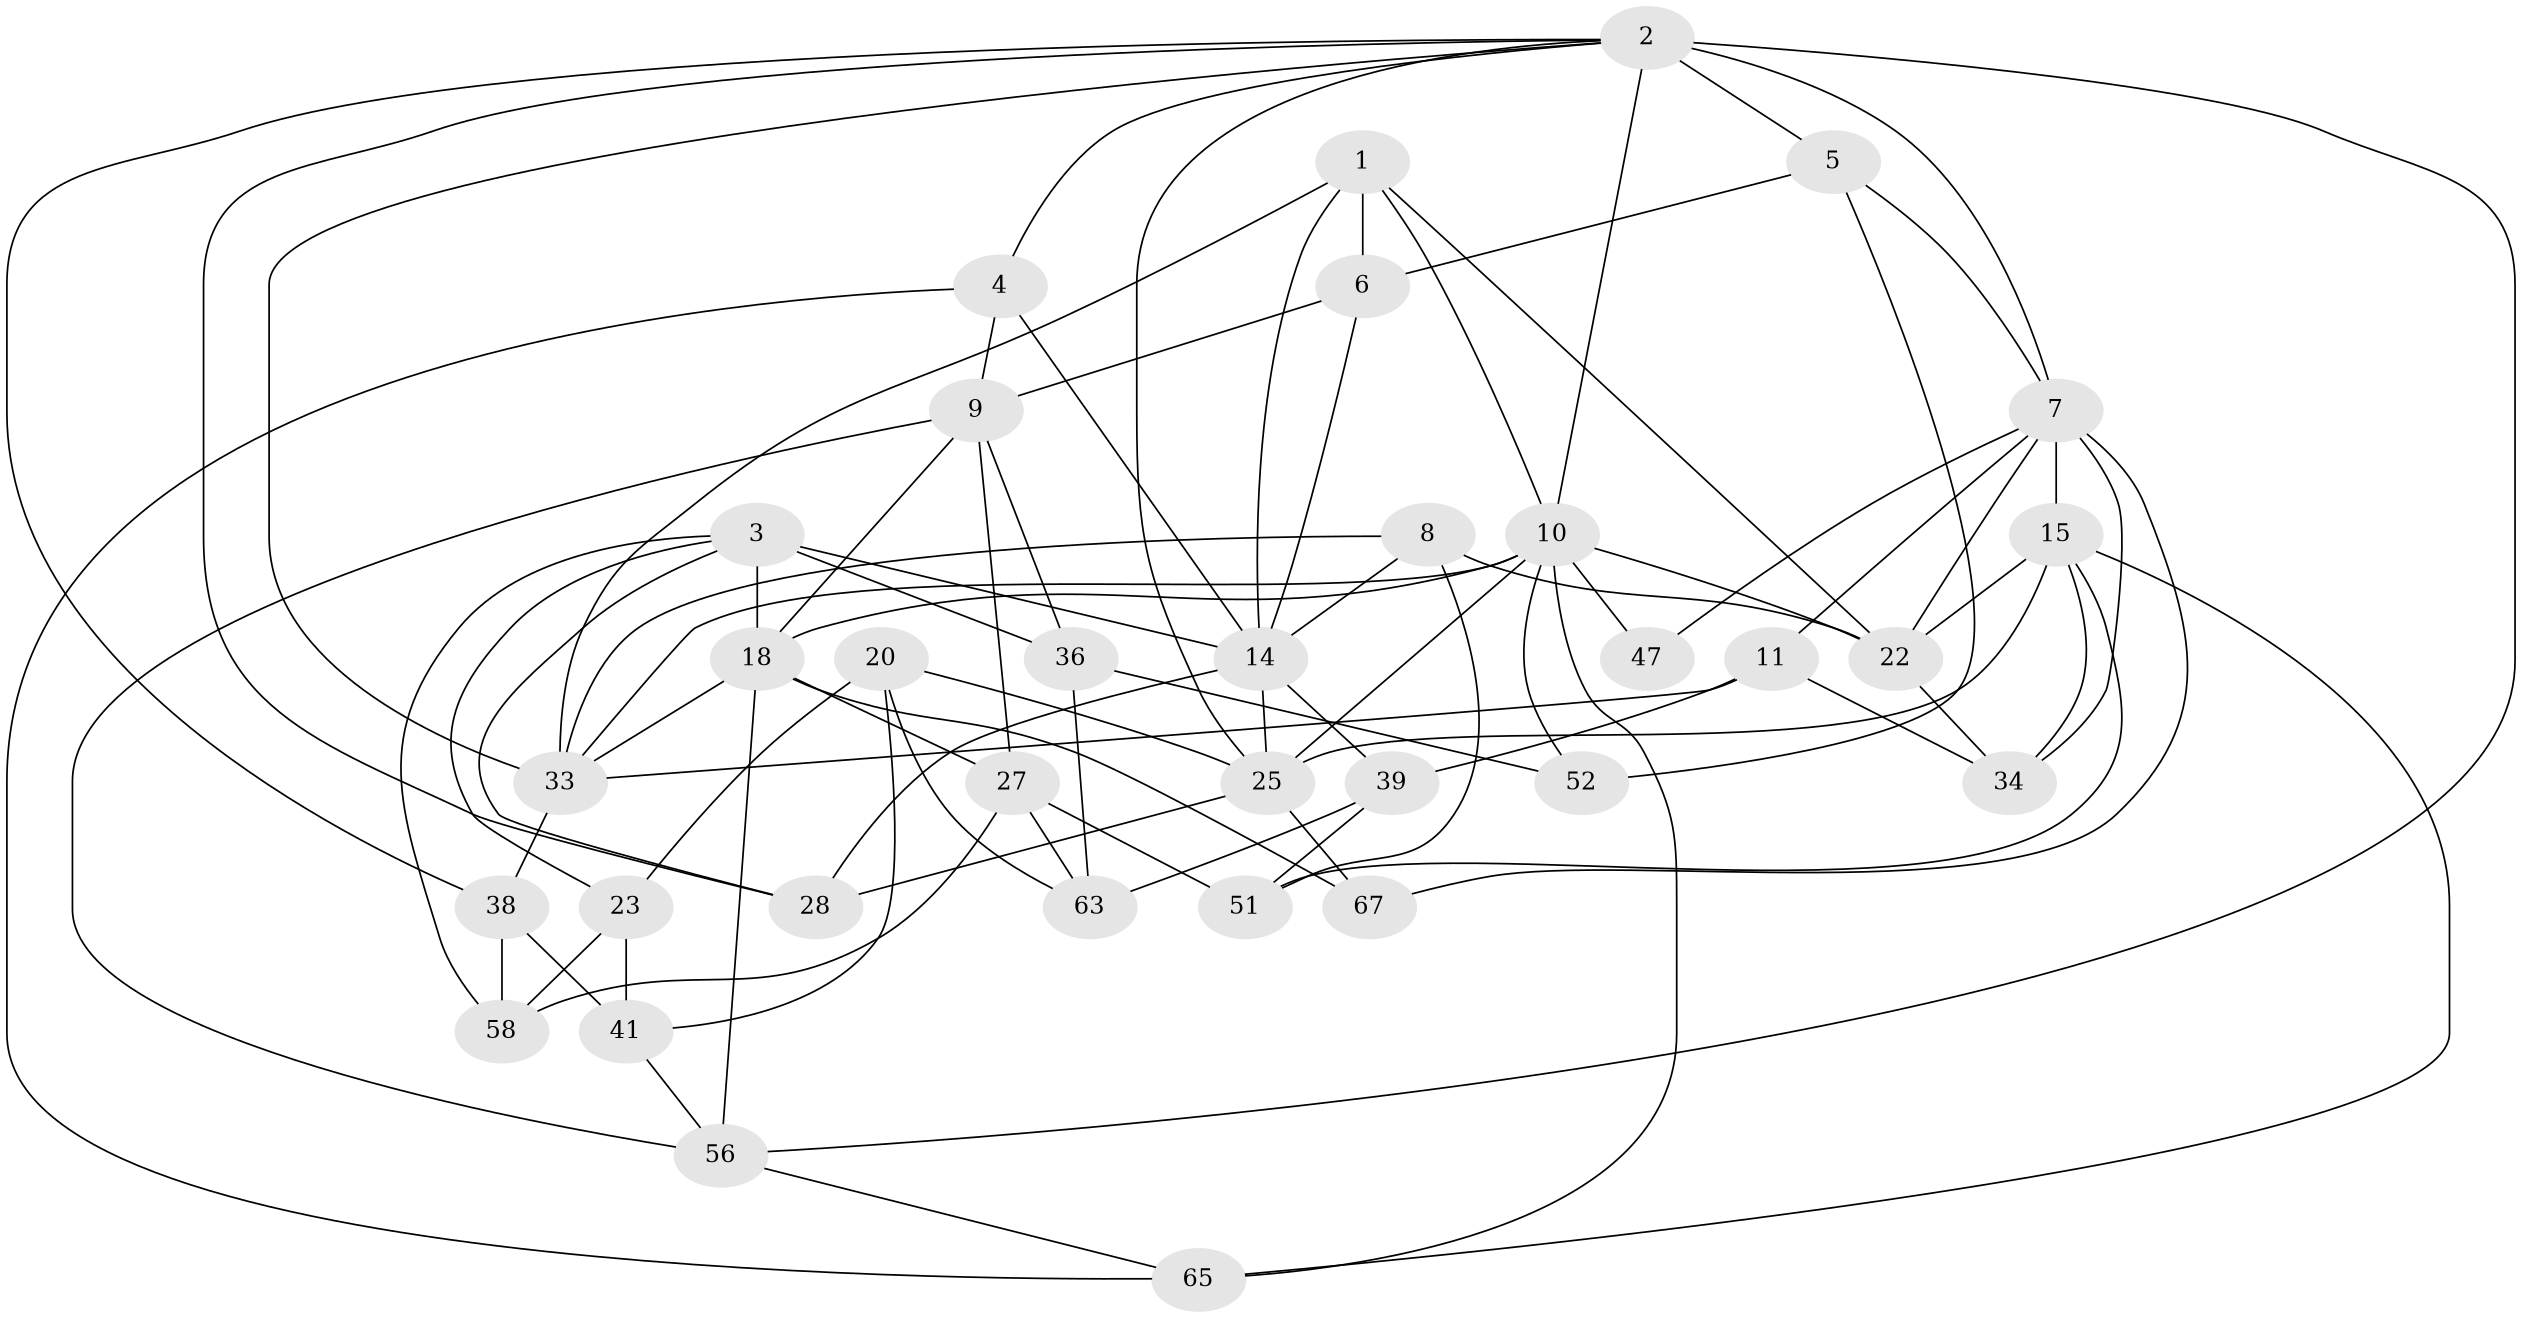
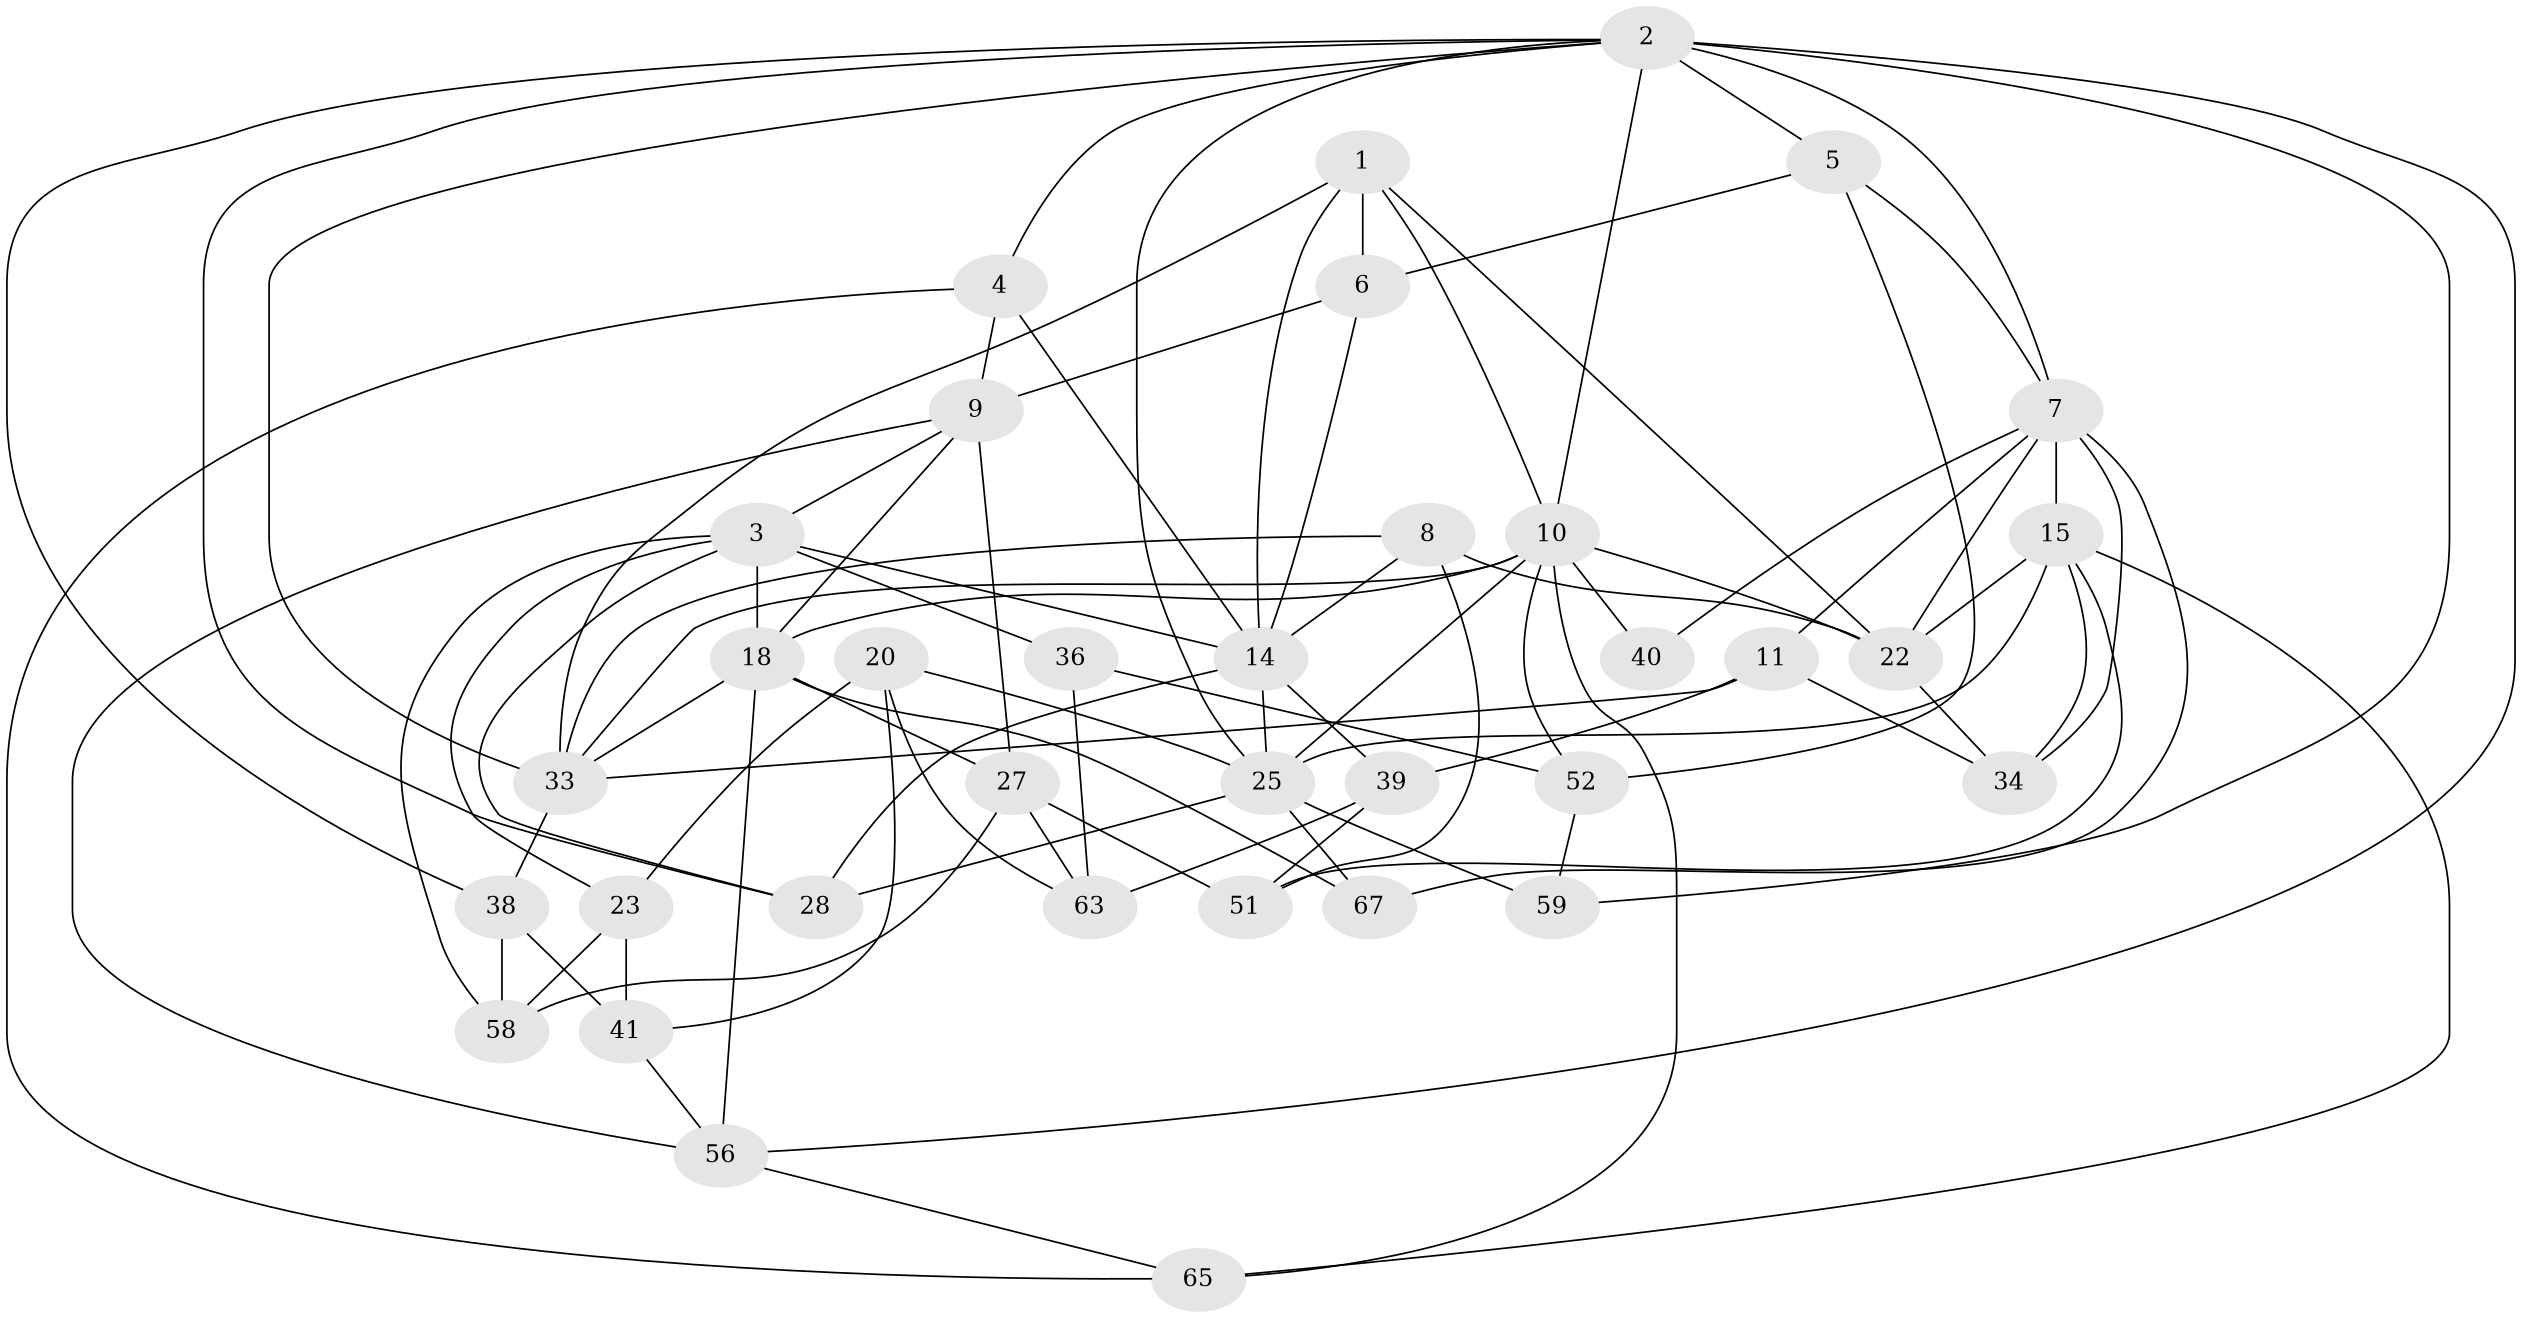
(1024, 534) -> (867, 472)
(1647, 659) -> (1647, 659)
none -> (1552, 907)
